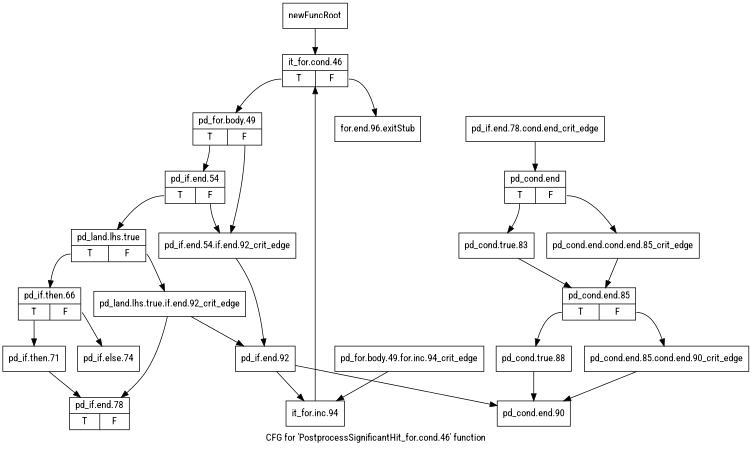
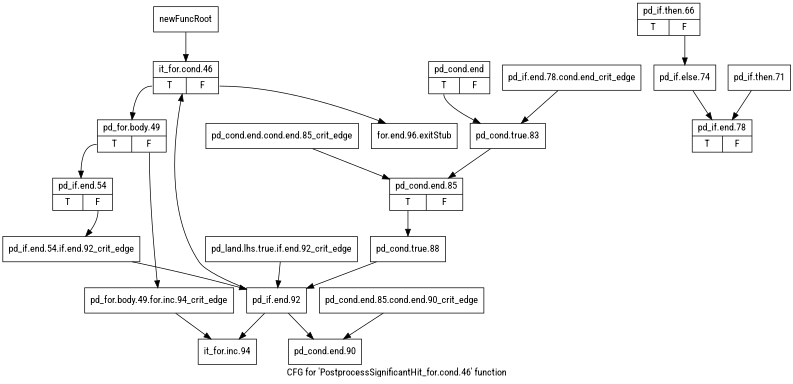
(535, 153) -> (542, 104)
(241, 186) -> (152, 217)
(593, 206) -> none
(109, 246) -> none
(315, 248) -> (179, 211)
(653, 322) -> none
(34, 330) -> none
(153, 358) -> (700, 102)
(534, 383) -> (345, 274)
